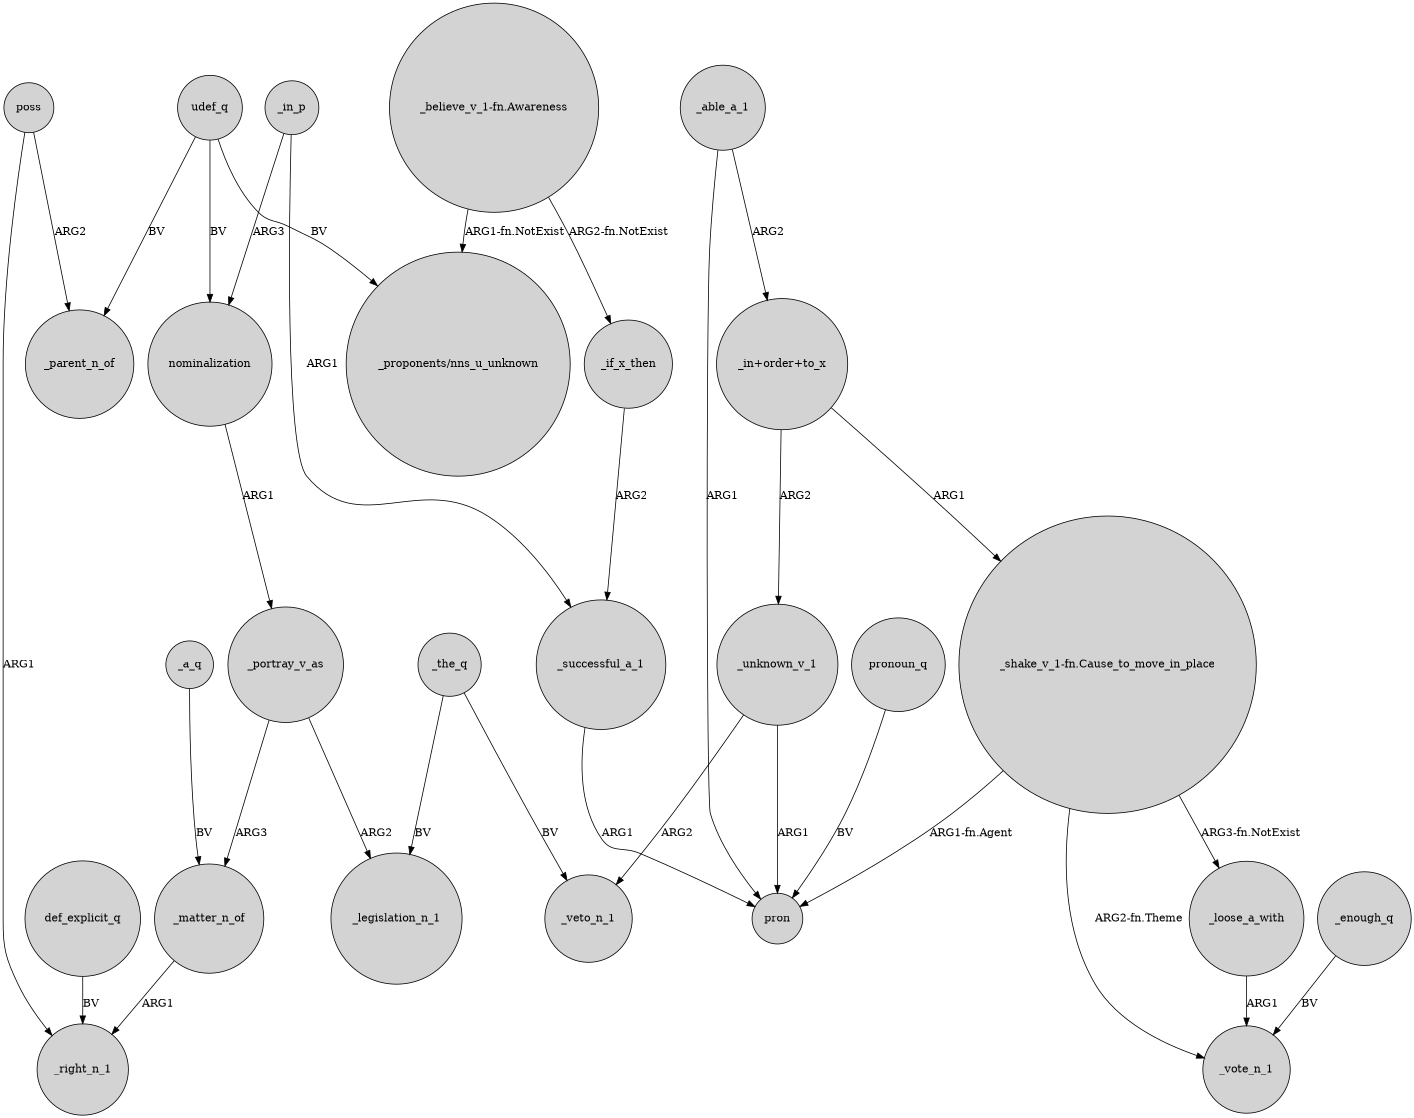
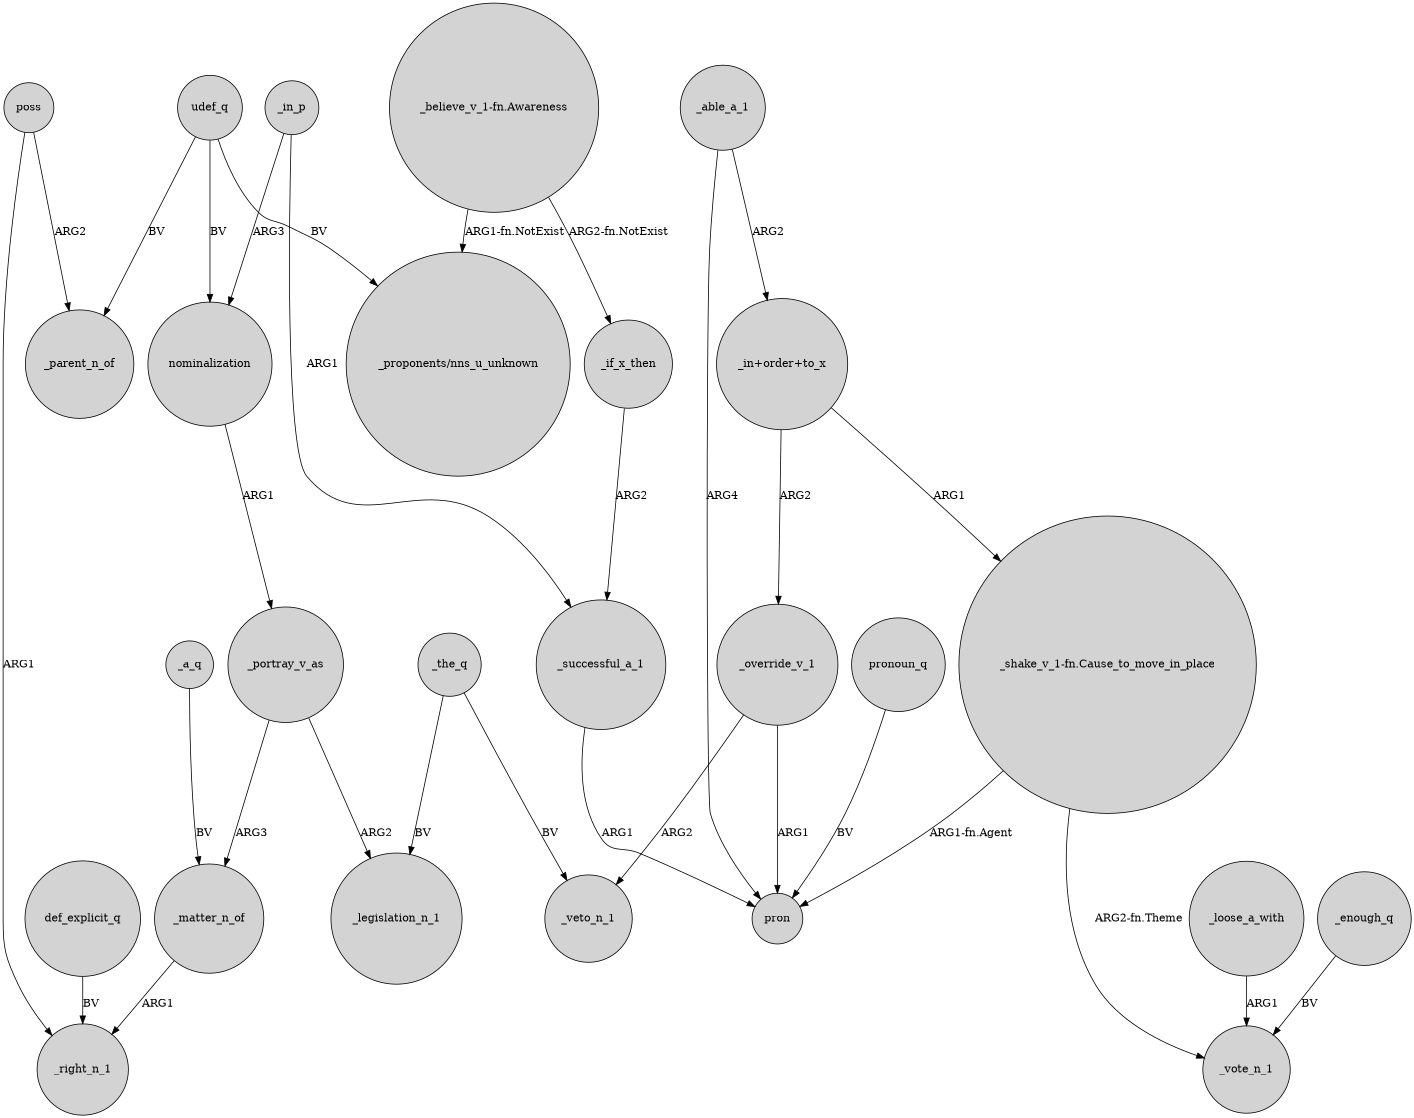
(722, 496) -> (722, 496)
(777, 665) -> (777, 665)
(1197, 828) -> none
